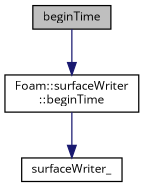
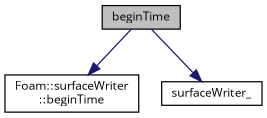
(72, 129) -> (172, 51)
